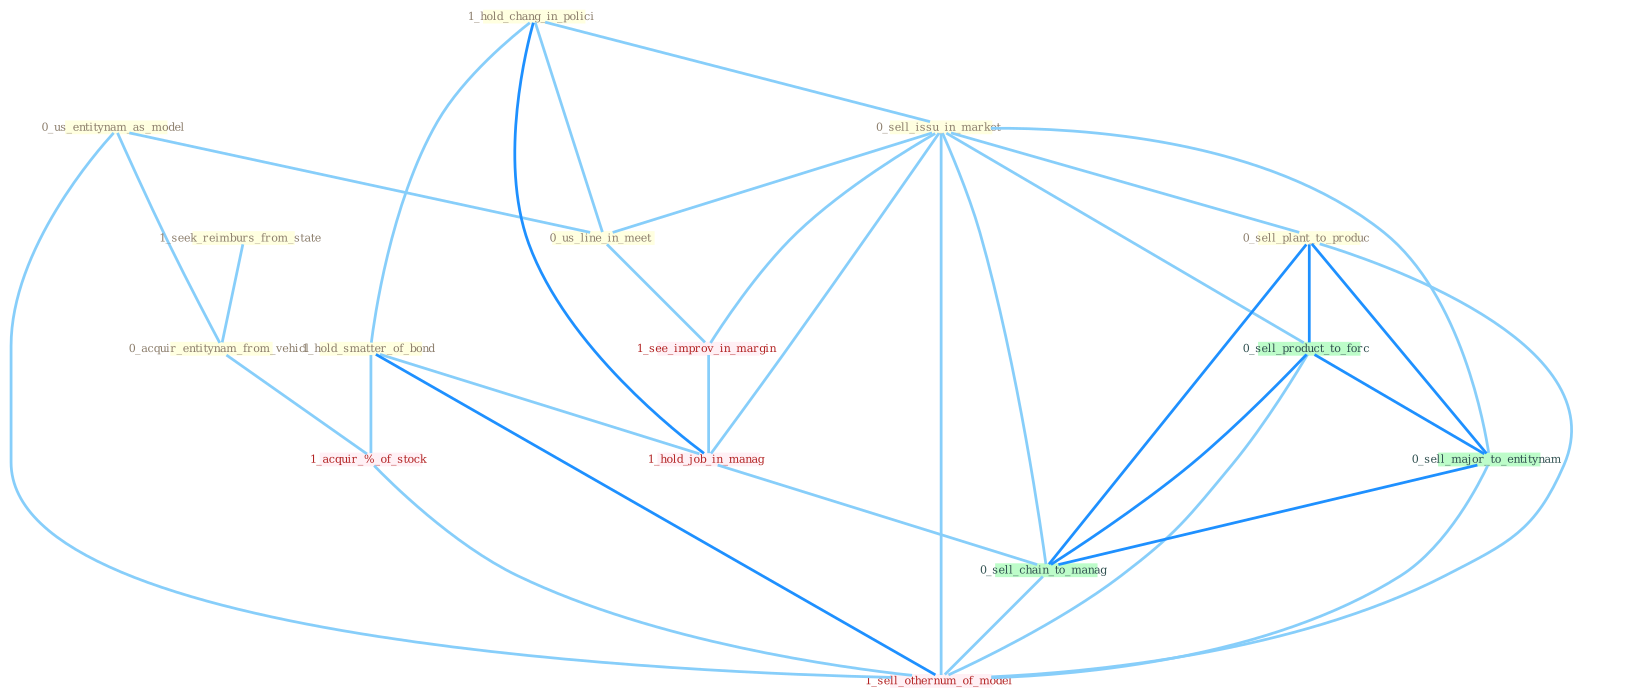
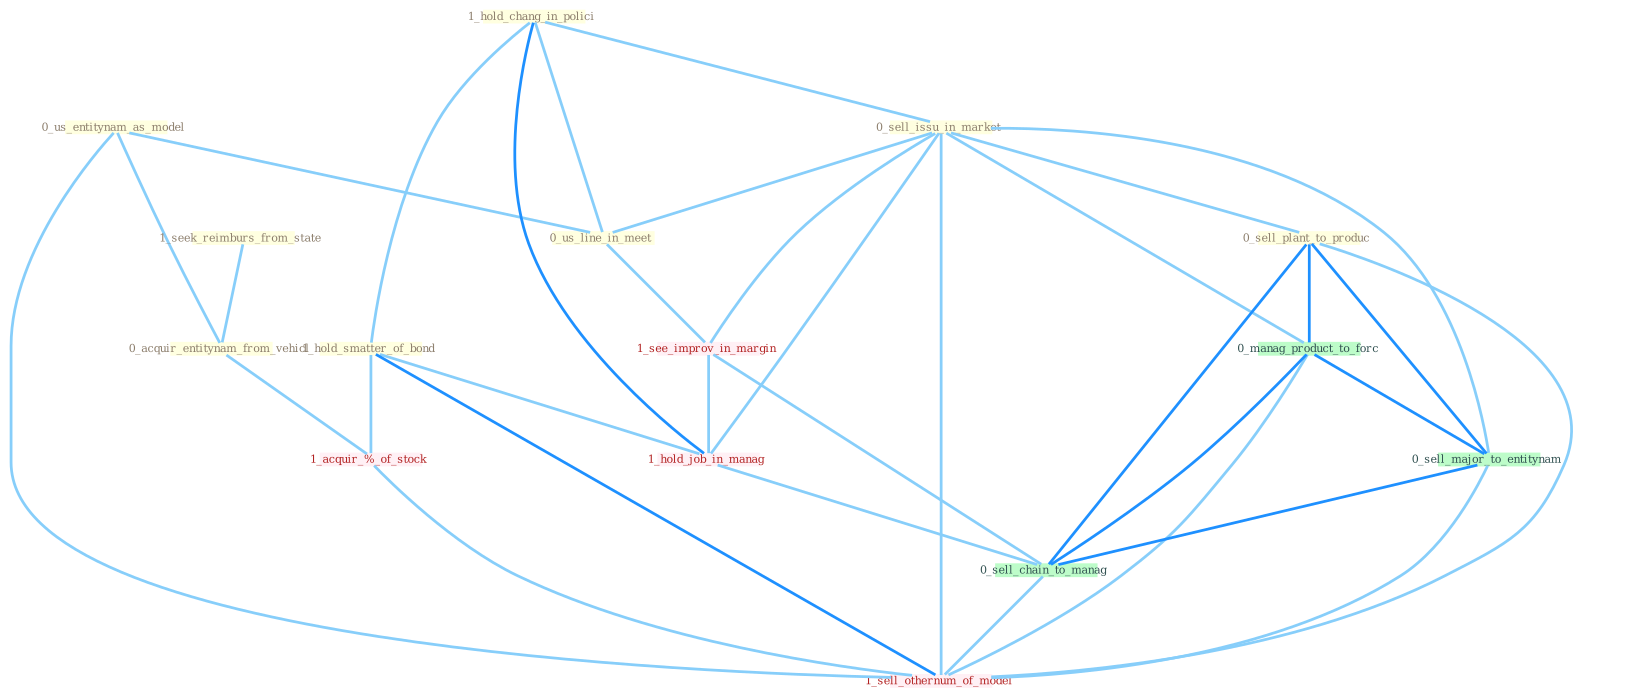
(1008, 345) -> (877, 459)
(1309, 349) -> (1309, 349)
